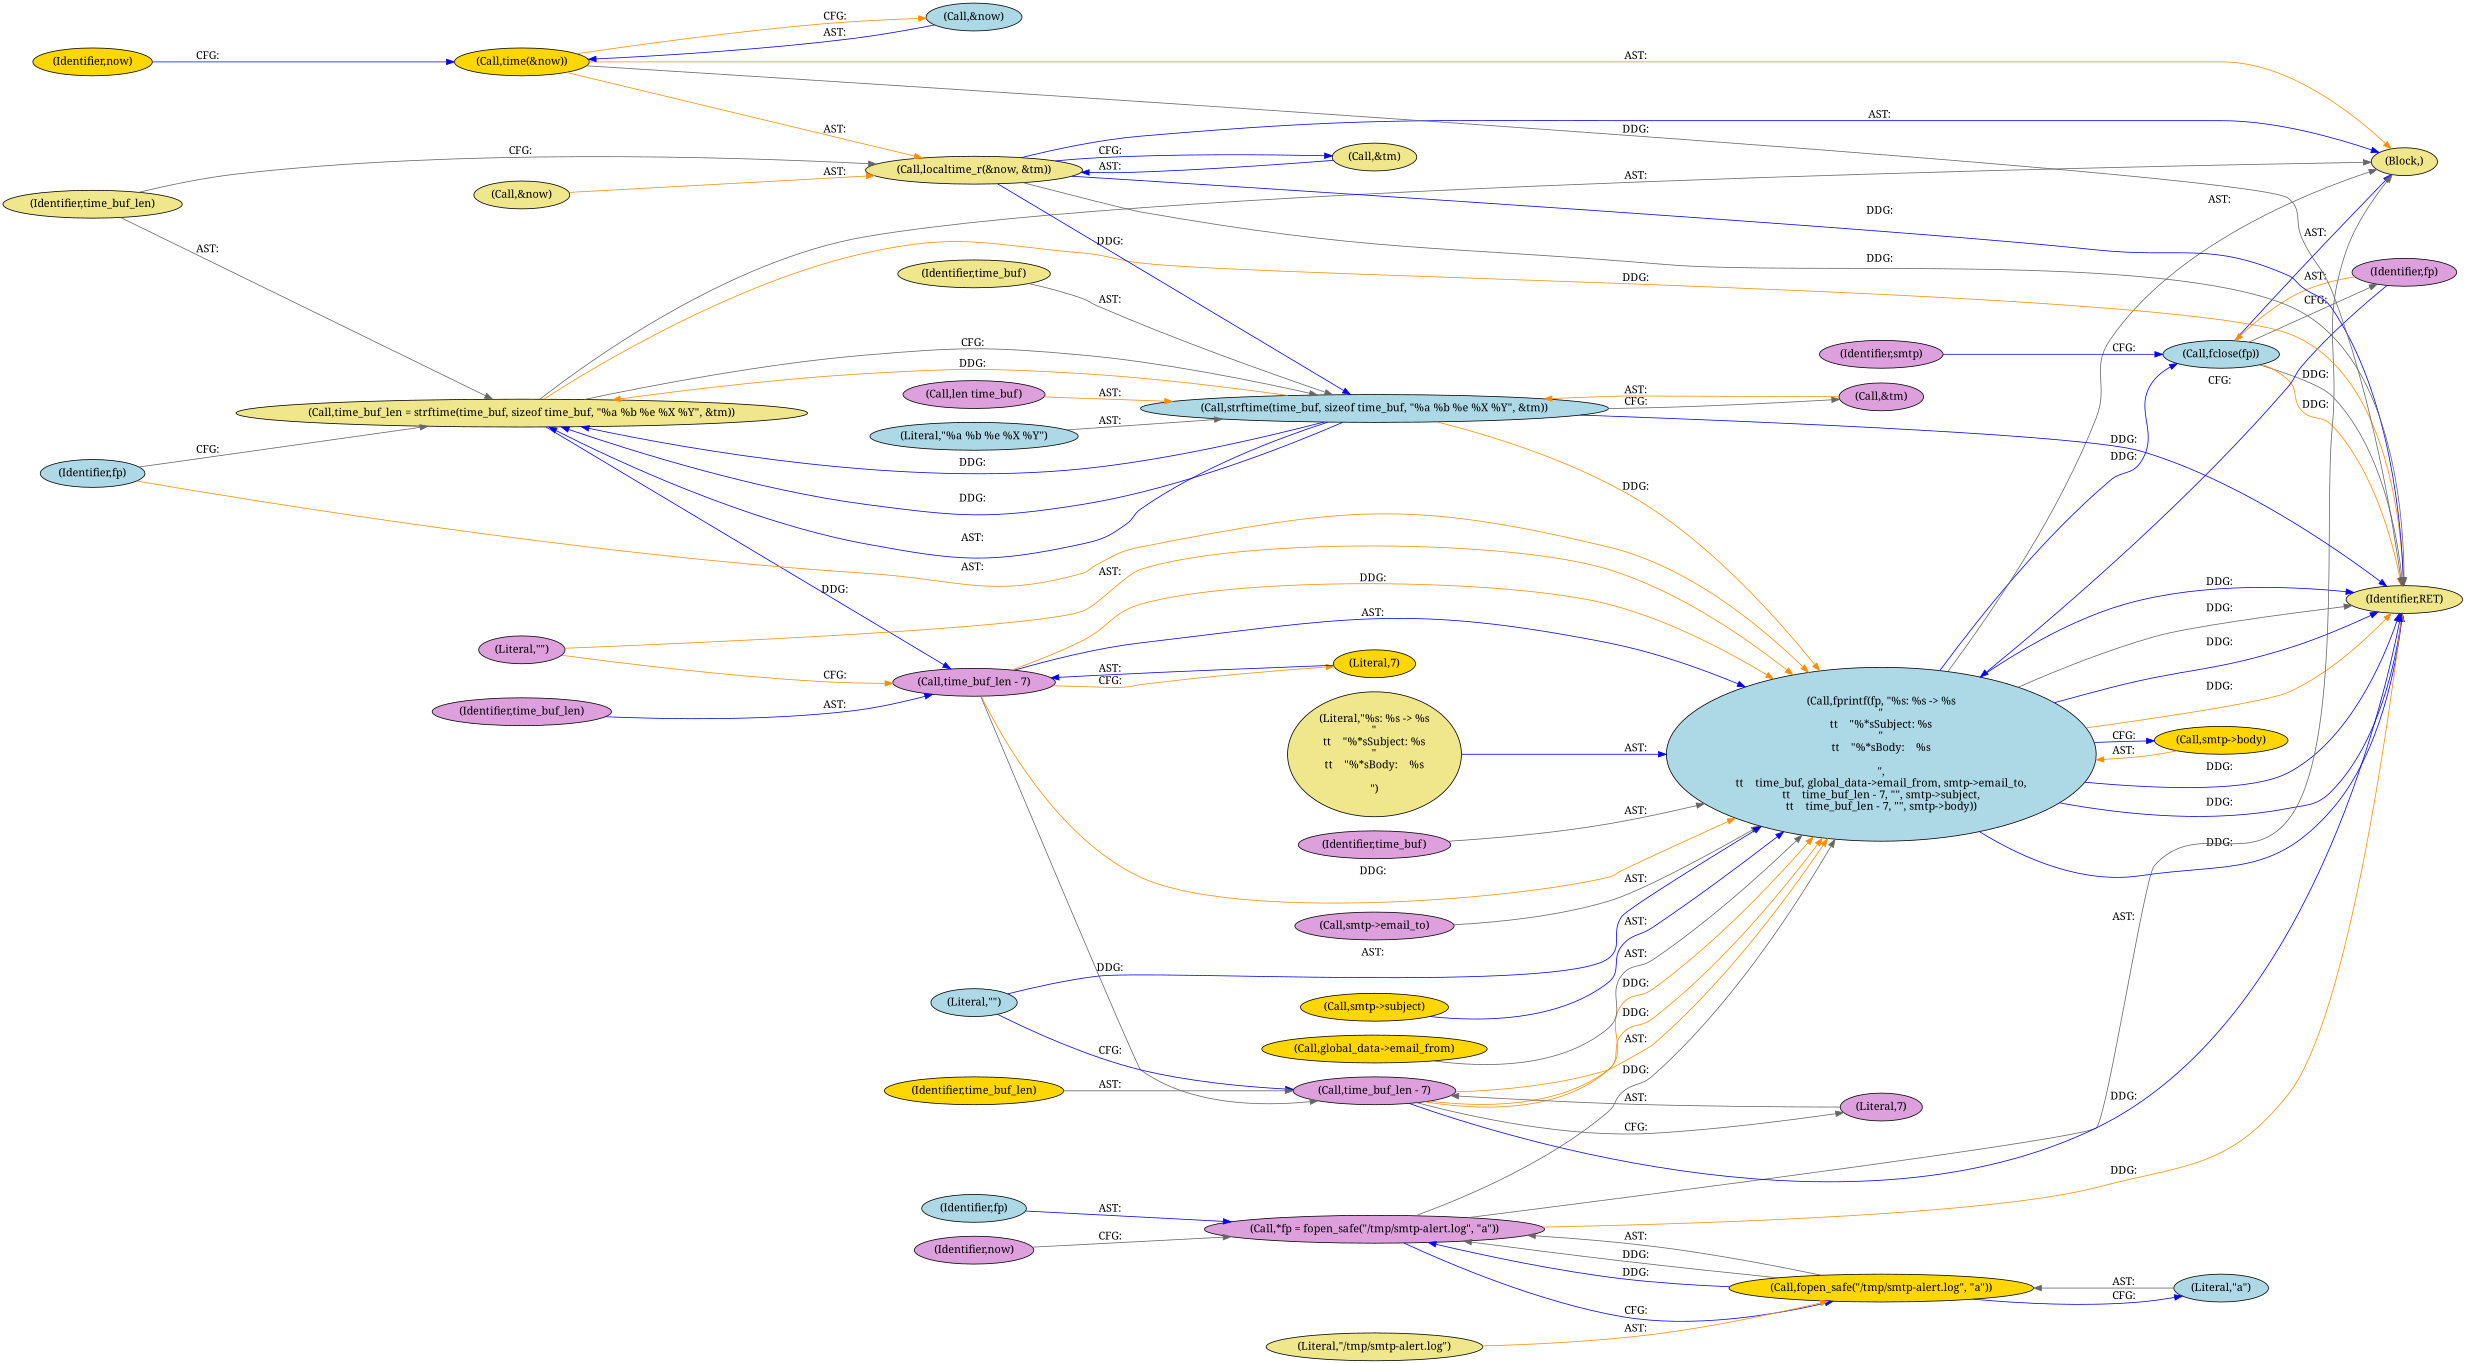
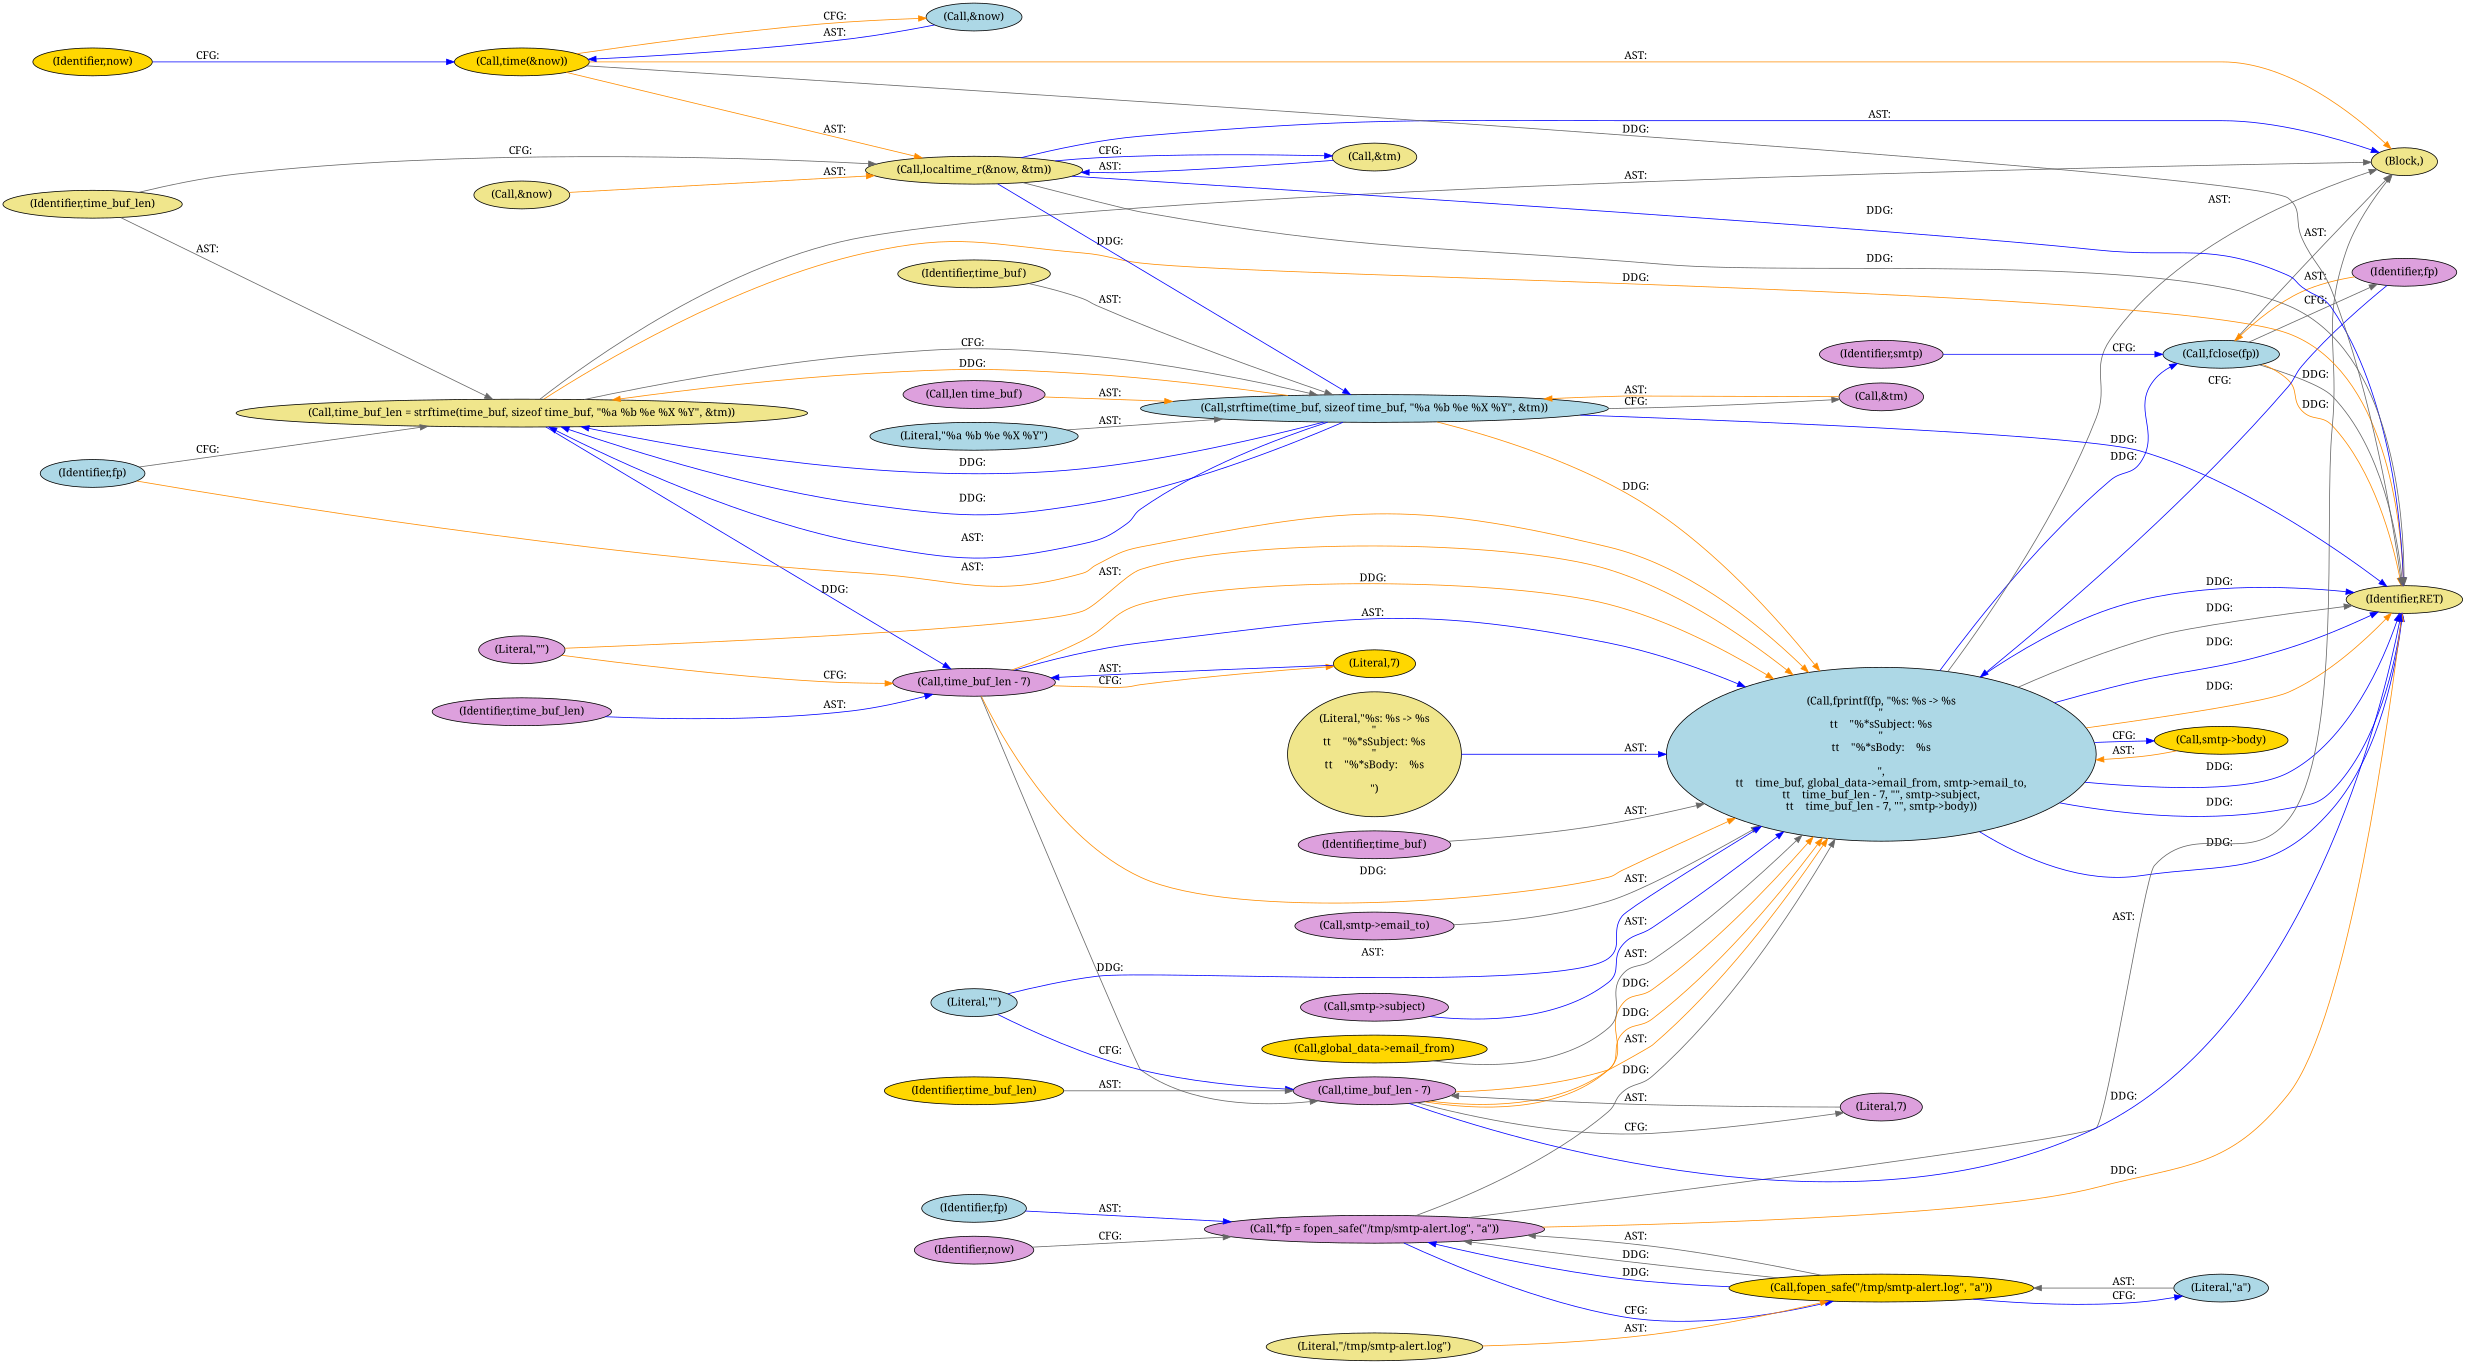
(2305, 264) -> (2305, 264)
(1374, 1007) -> (1374, 1007)
